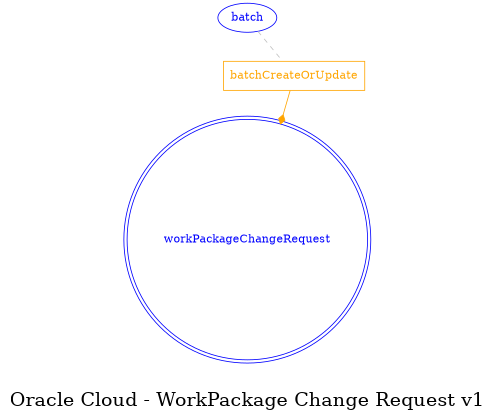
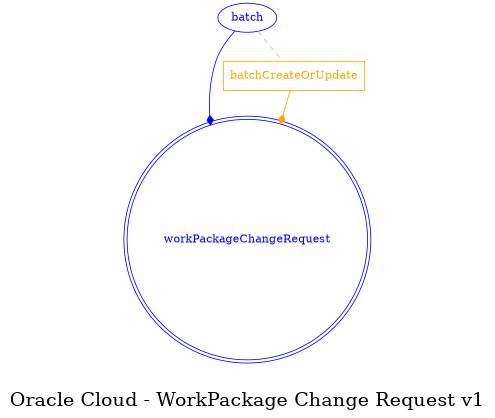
none -> (213, 70)
